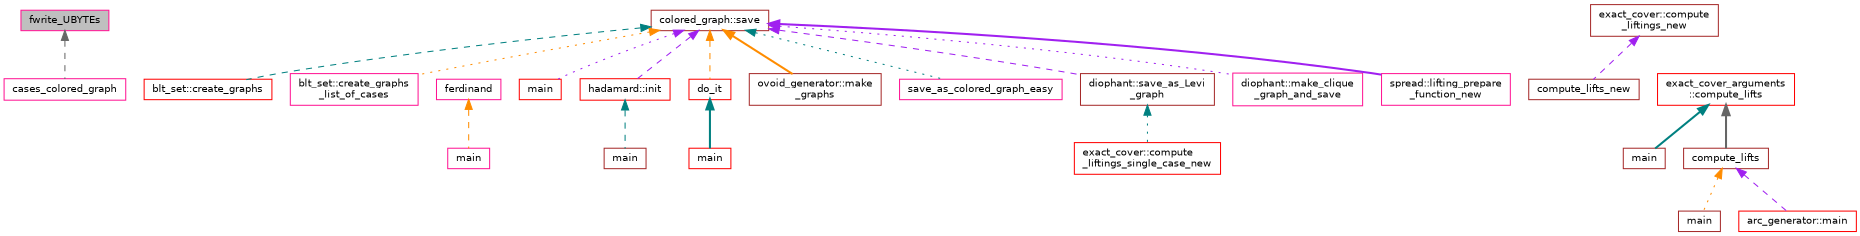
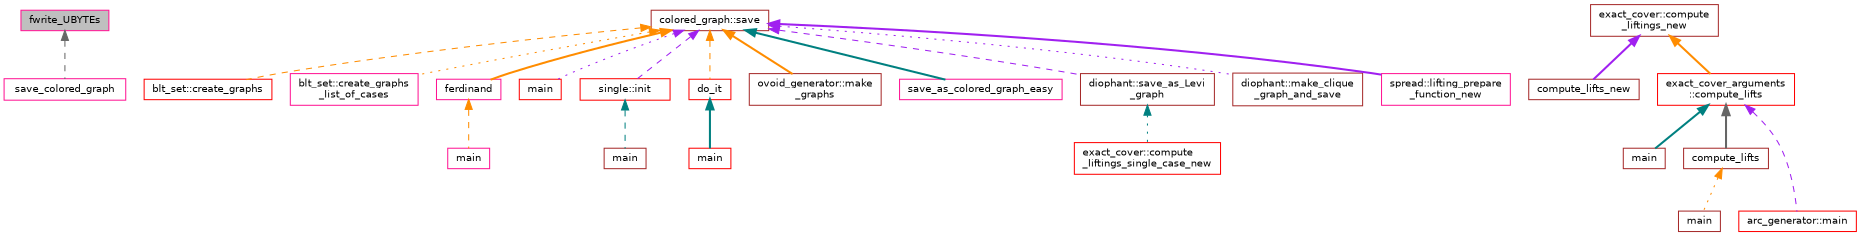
(443, 50) -> (443, 50)
none -> (575, 54)
(850, 56) -> (850, 56)
none -> (1694, 58)
(1612, 61) -> (1612, 61)
(65, 89) -> (65, 89)
(625, 89) -> (625, 89)
(1298, 89) -> (1298, 89)
(1766, 193) -> (1785, 157)
